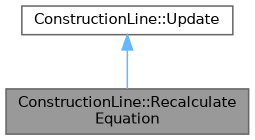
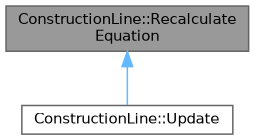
(127, 69) -> (127, 86)
